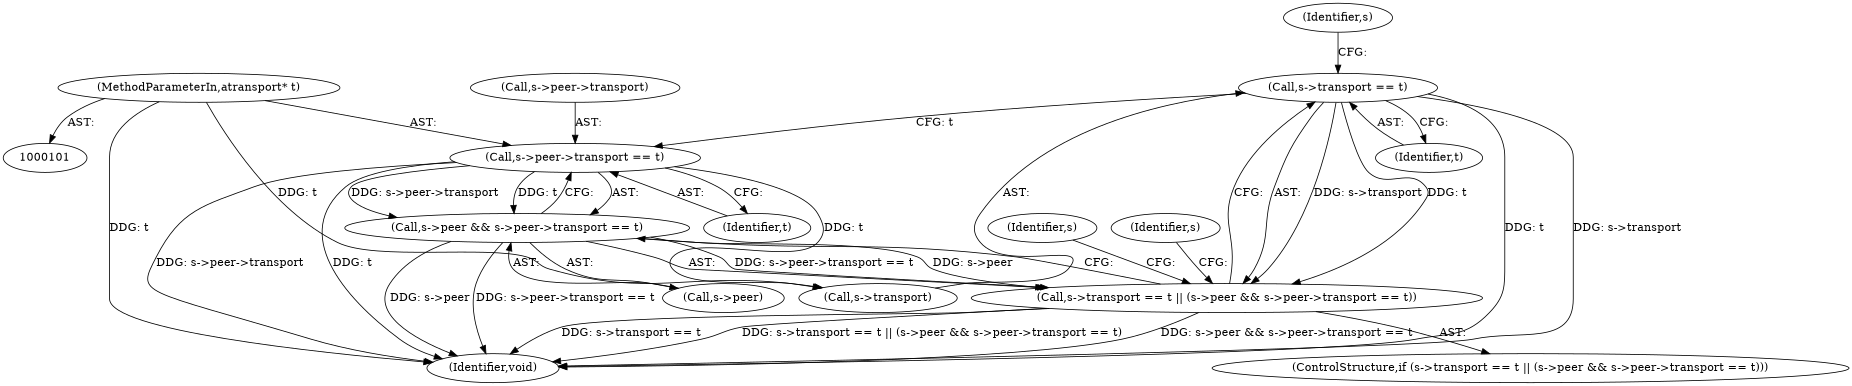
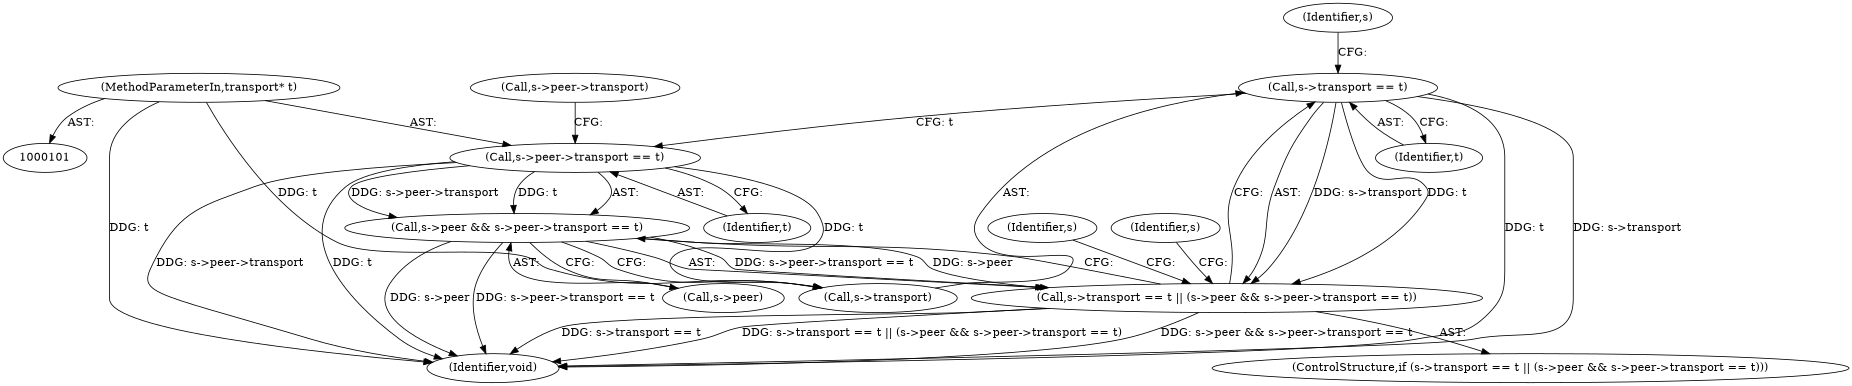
(199, 88) -> (199, 88)
(590, 123) -> (590, 123)
(557, 199) -> (652, 278)
(582, 263) -> (582, 263)
